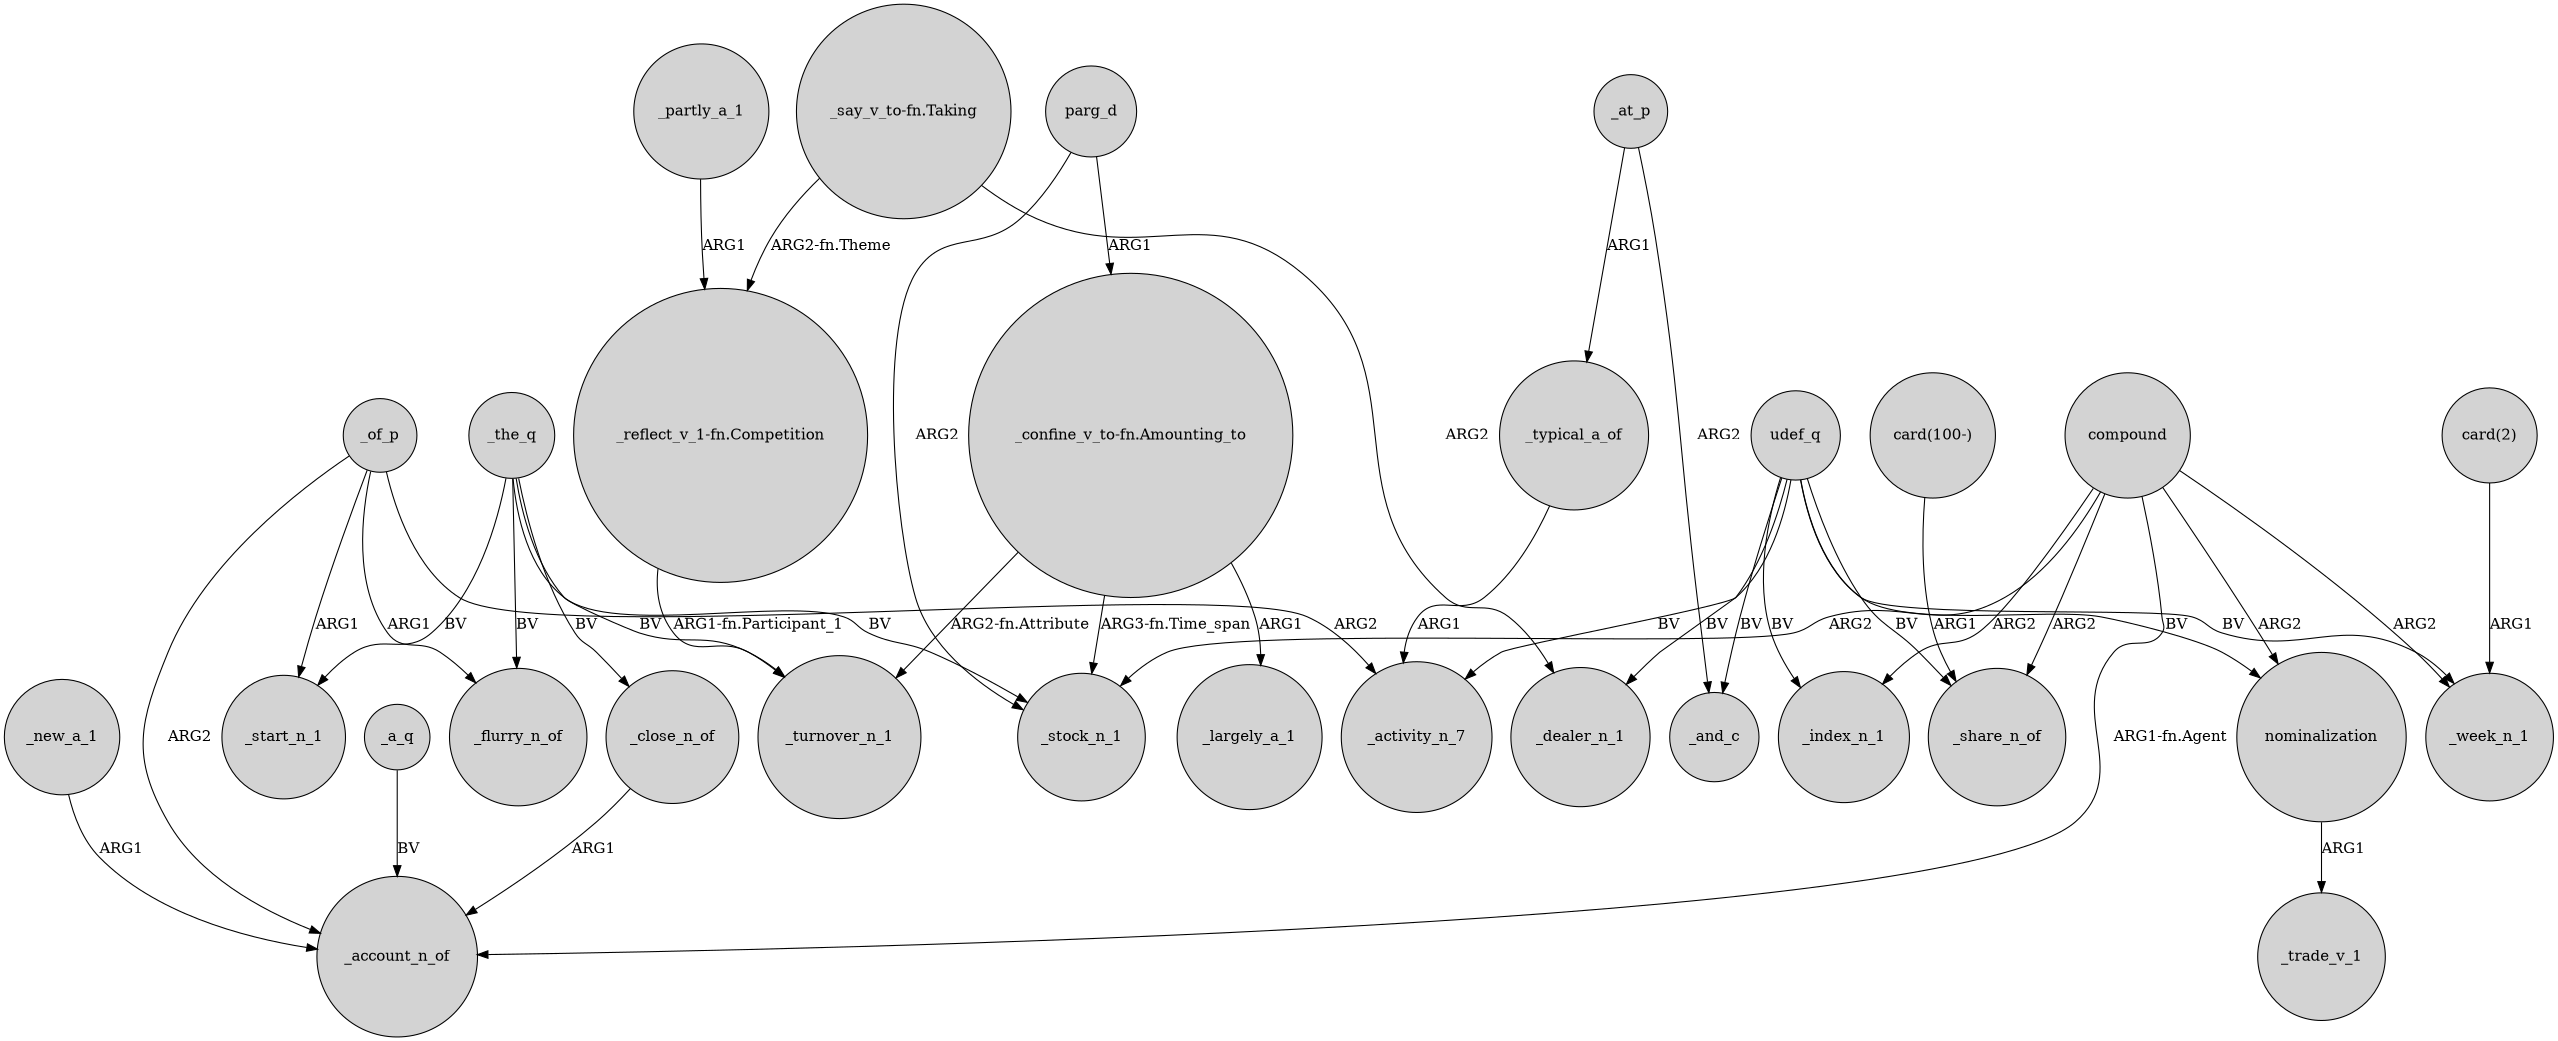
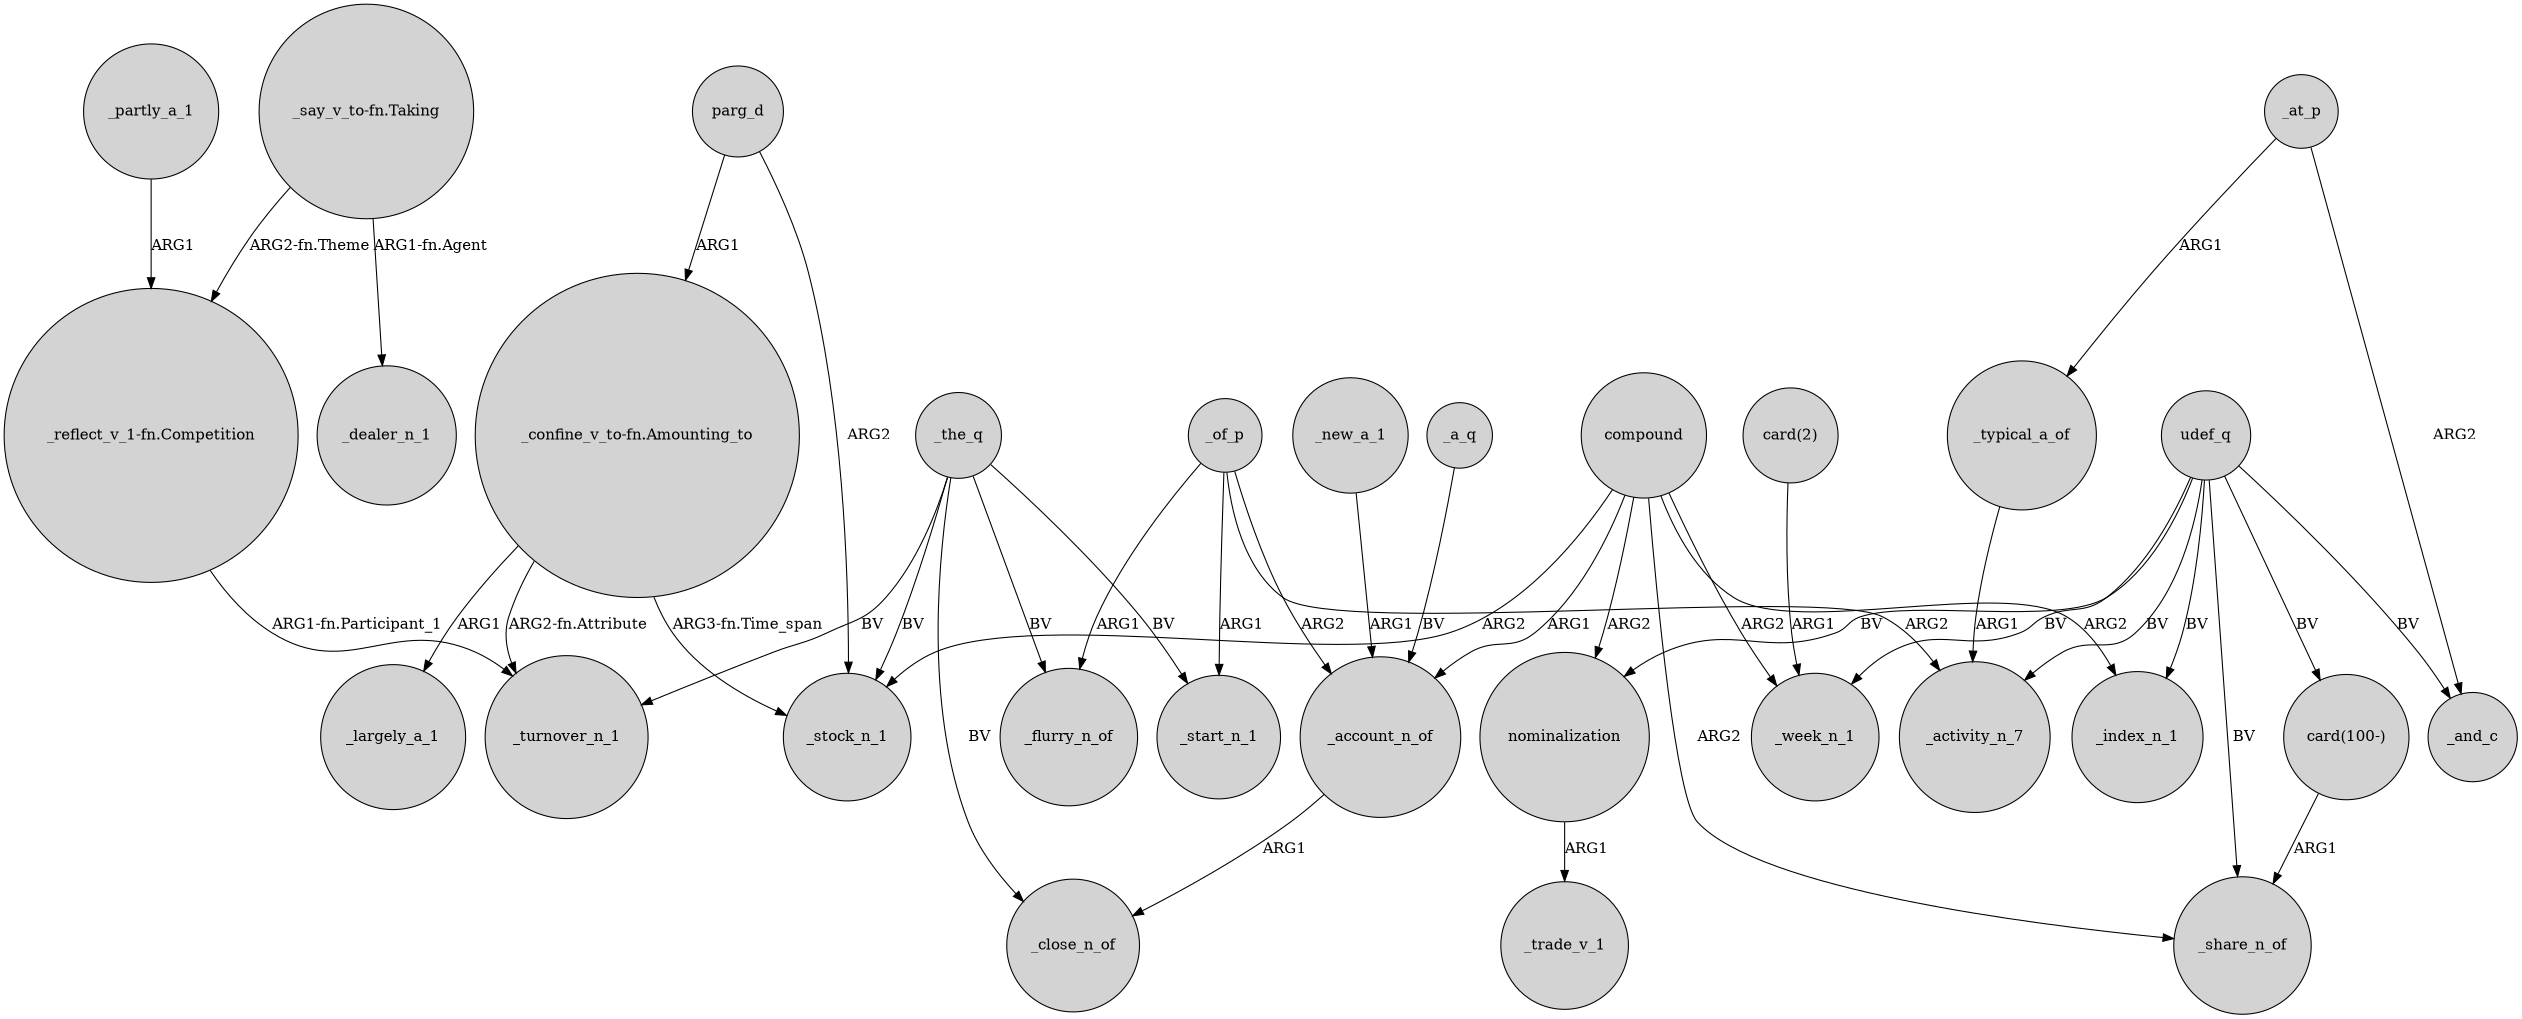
(1467, 435) -> (431, 246)
(1715, 613) -> (2270, 573)
(2170, 737) -> (1569, 625)
(557, 854) -> (1237, 858)
